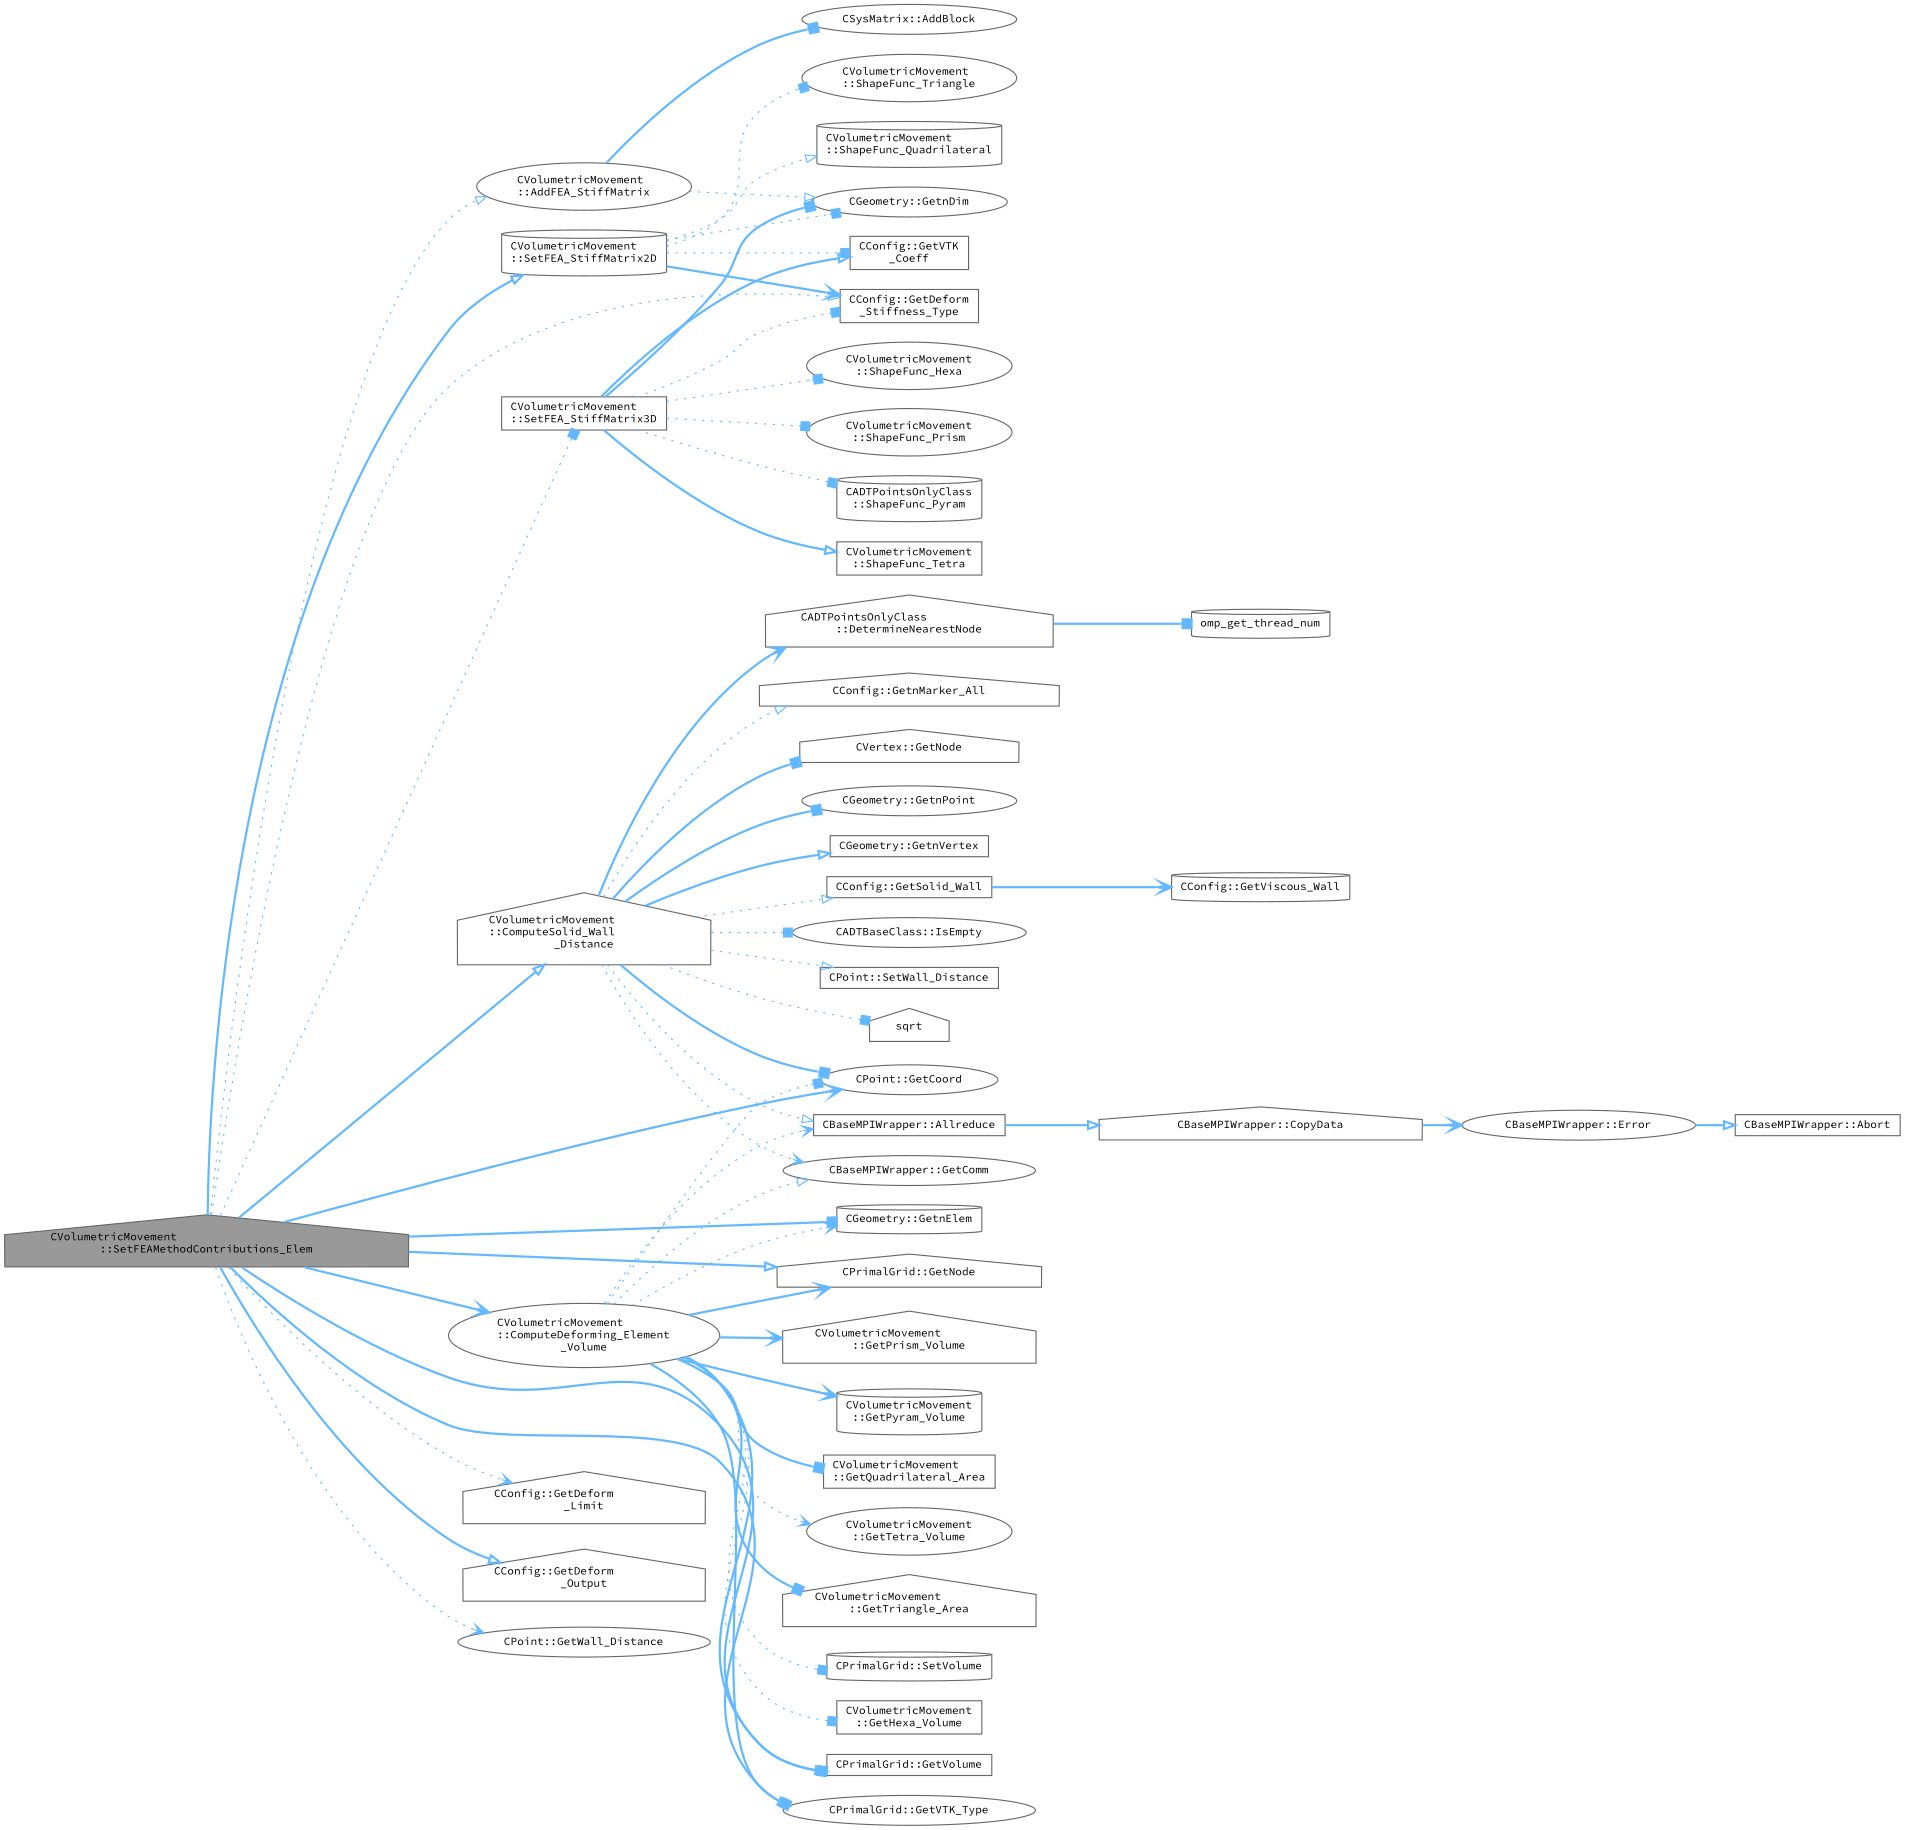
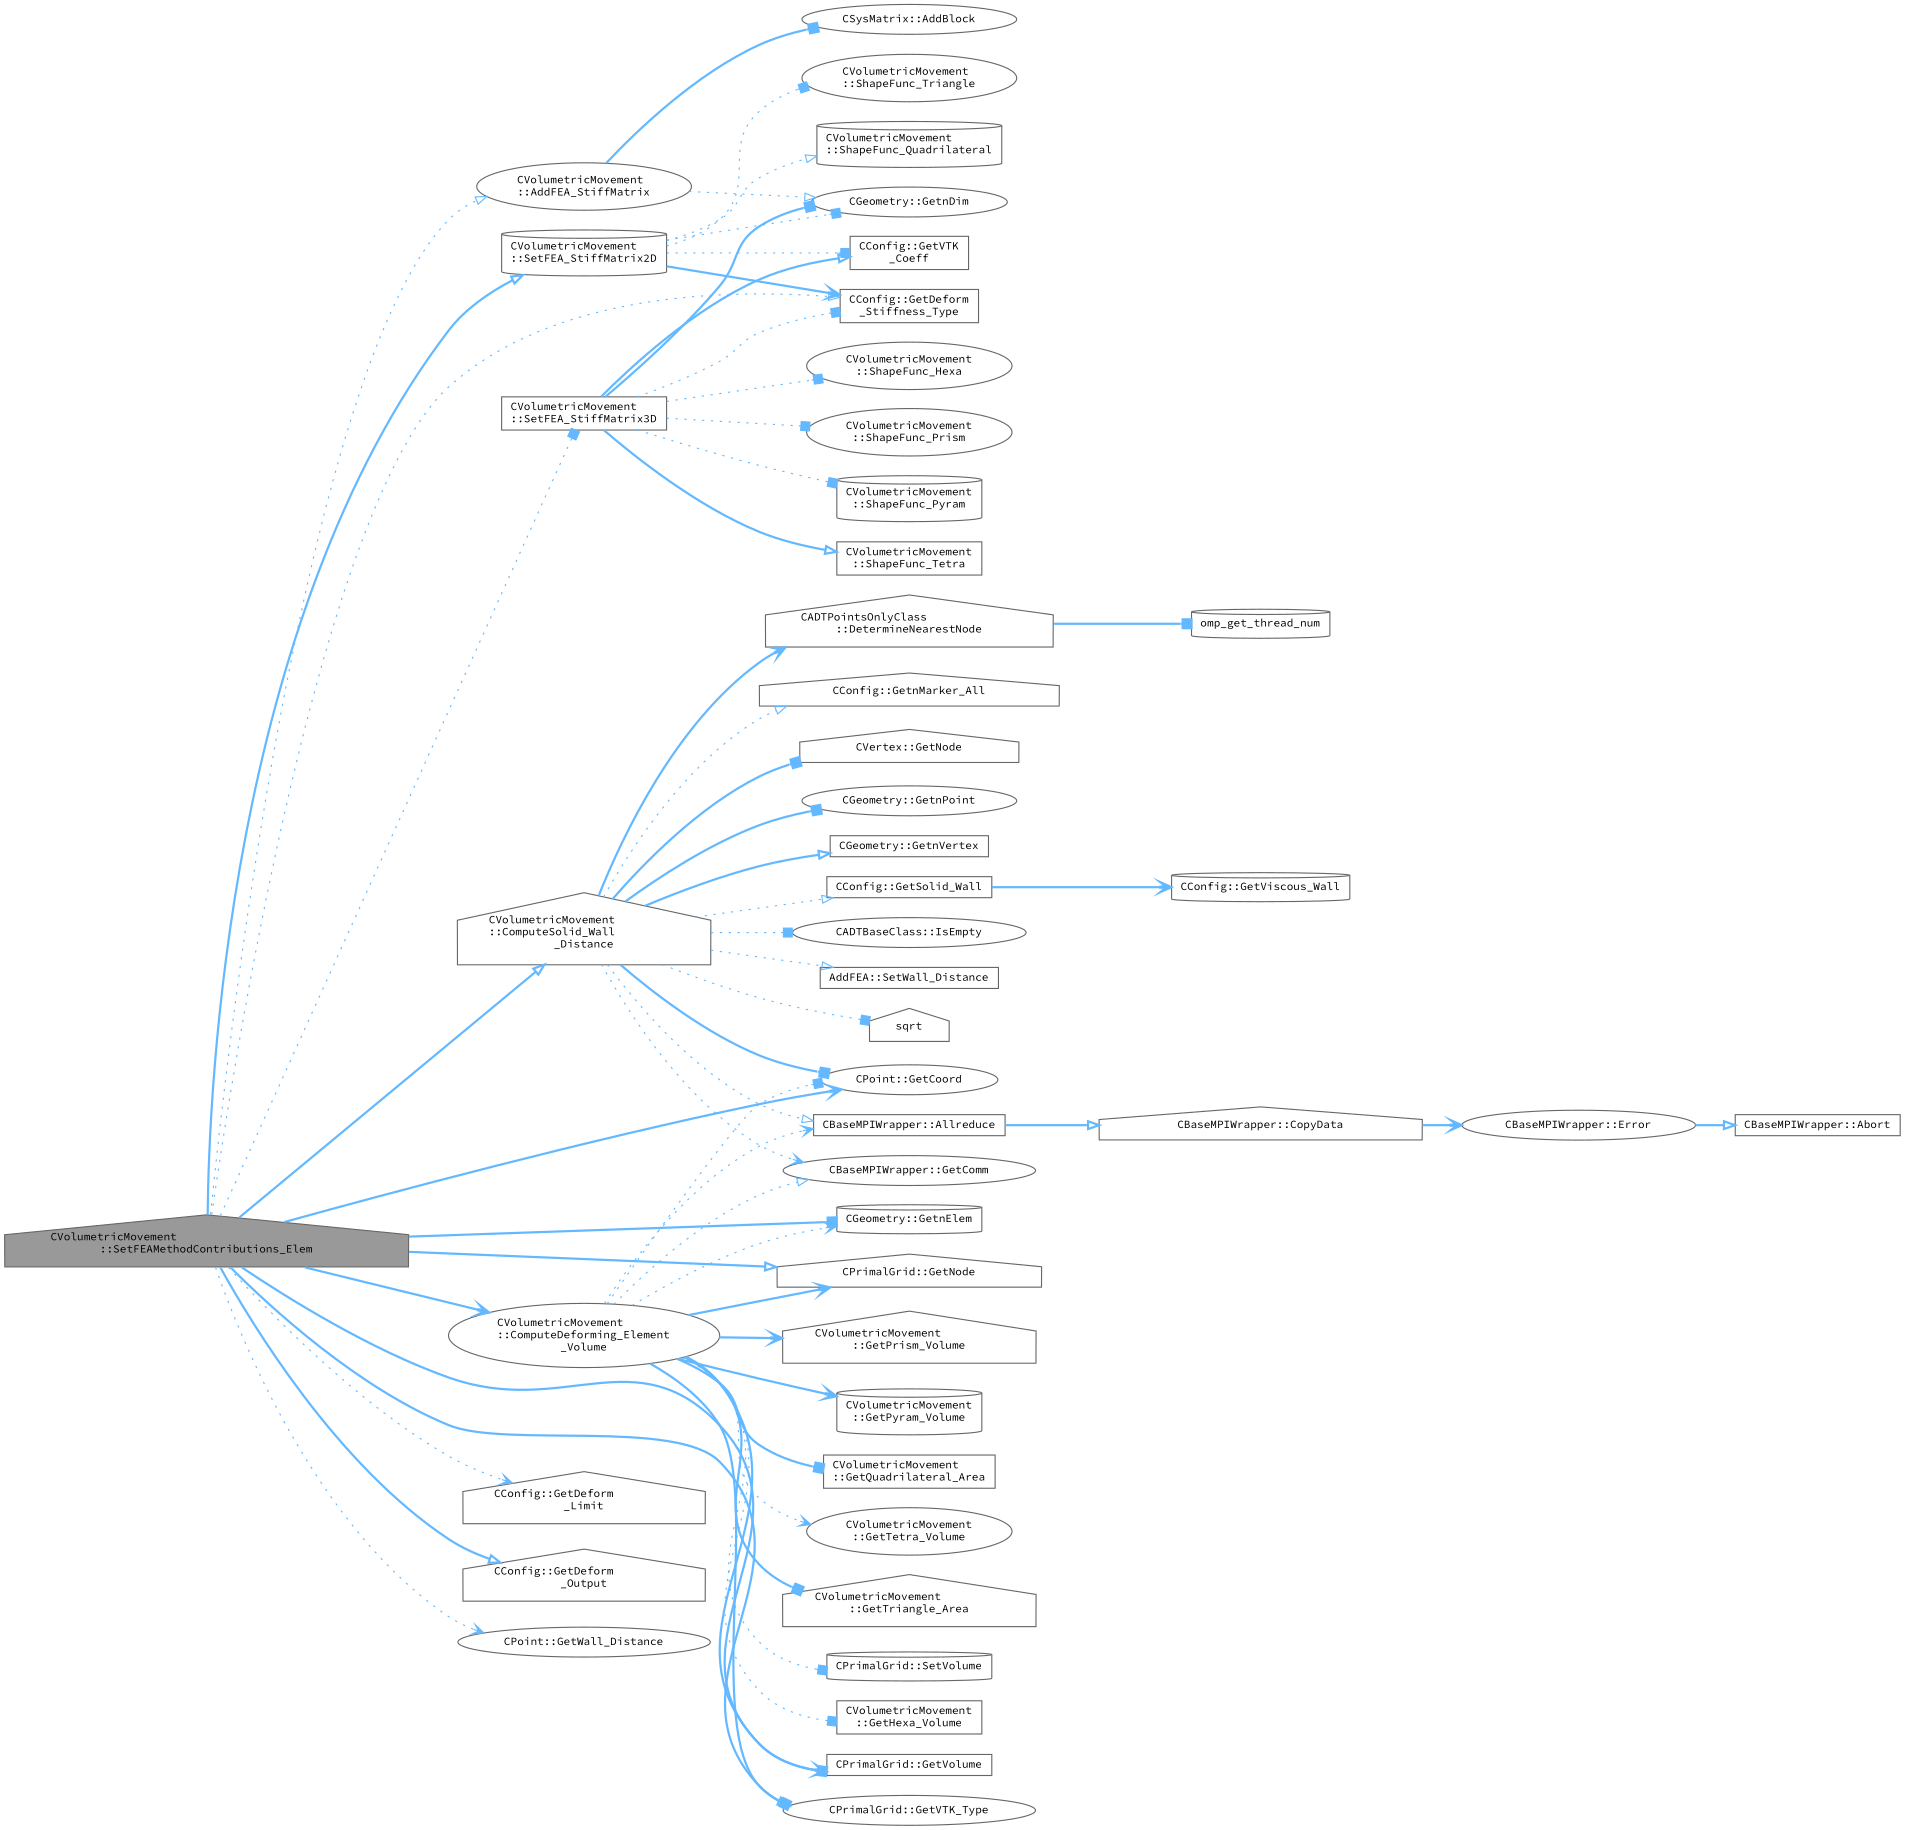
(909, 499) -> (909, 499)
(909, 978) -> (909, 978)
(672, 1392) -> (672, 1392)
